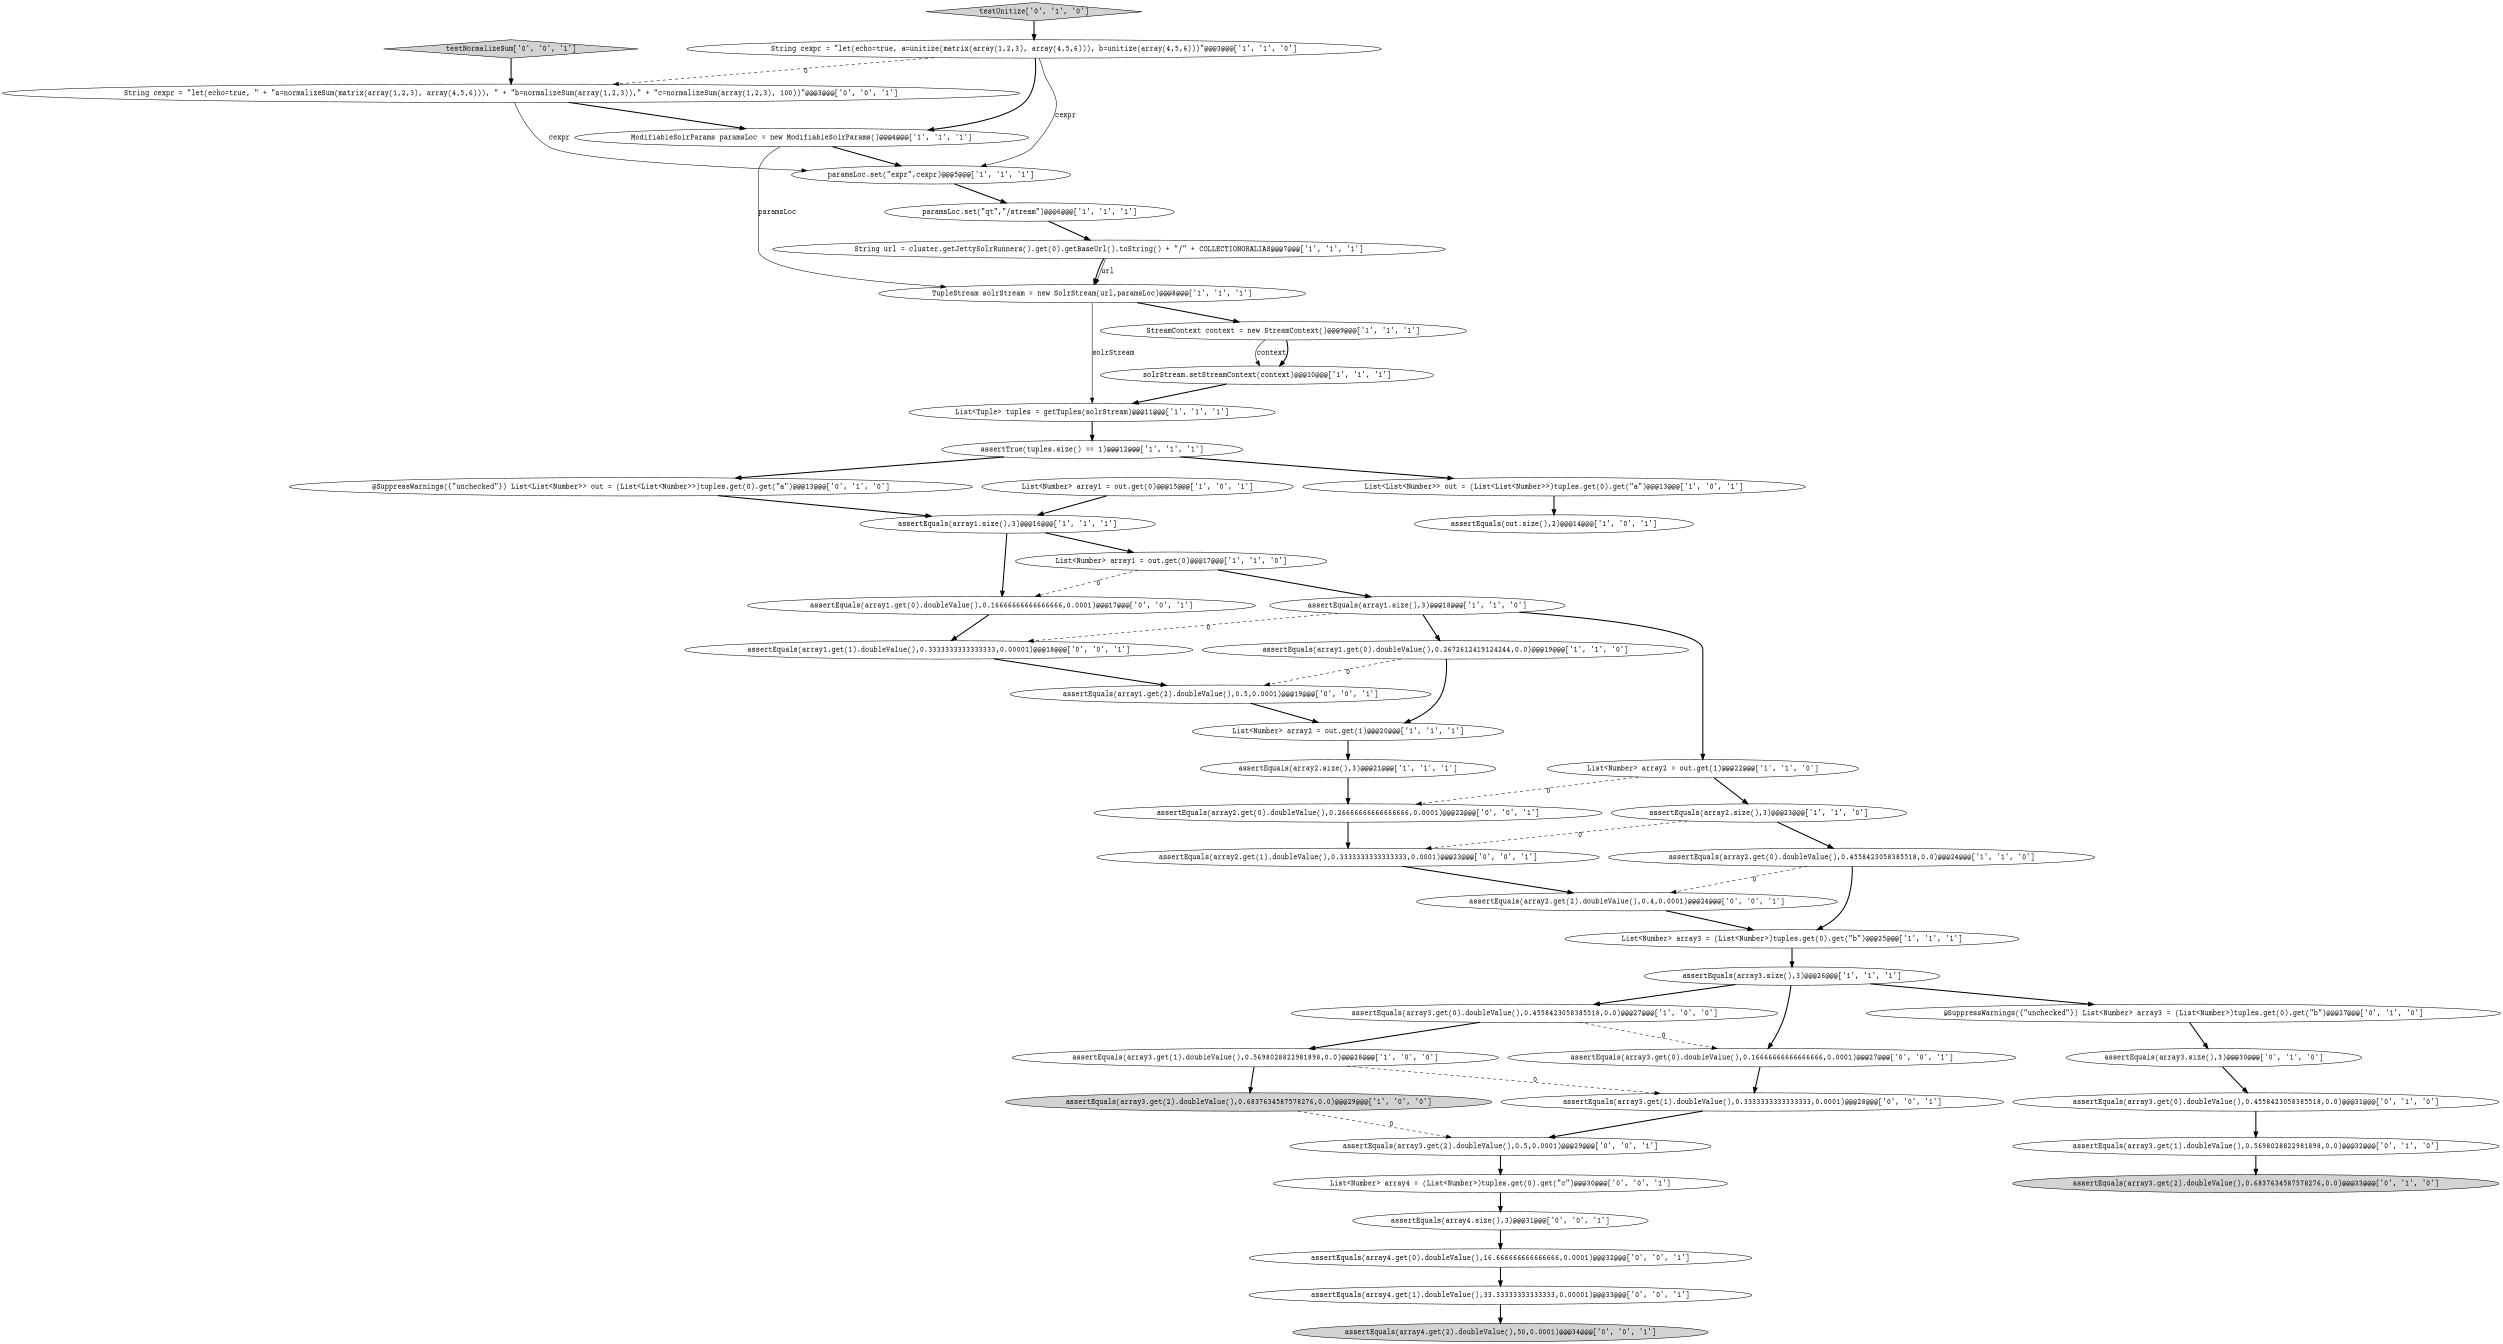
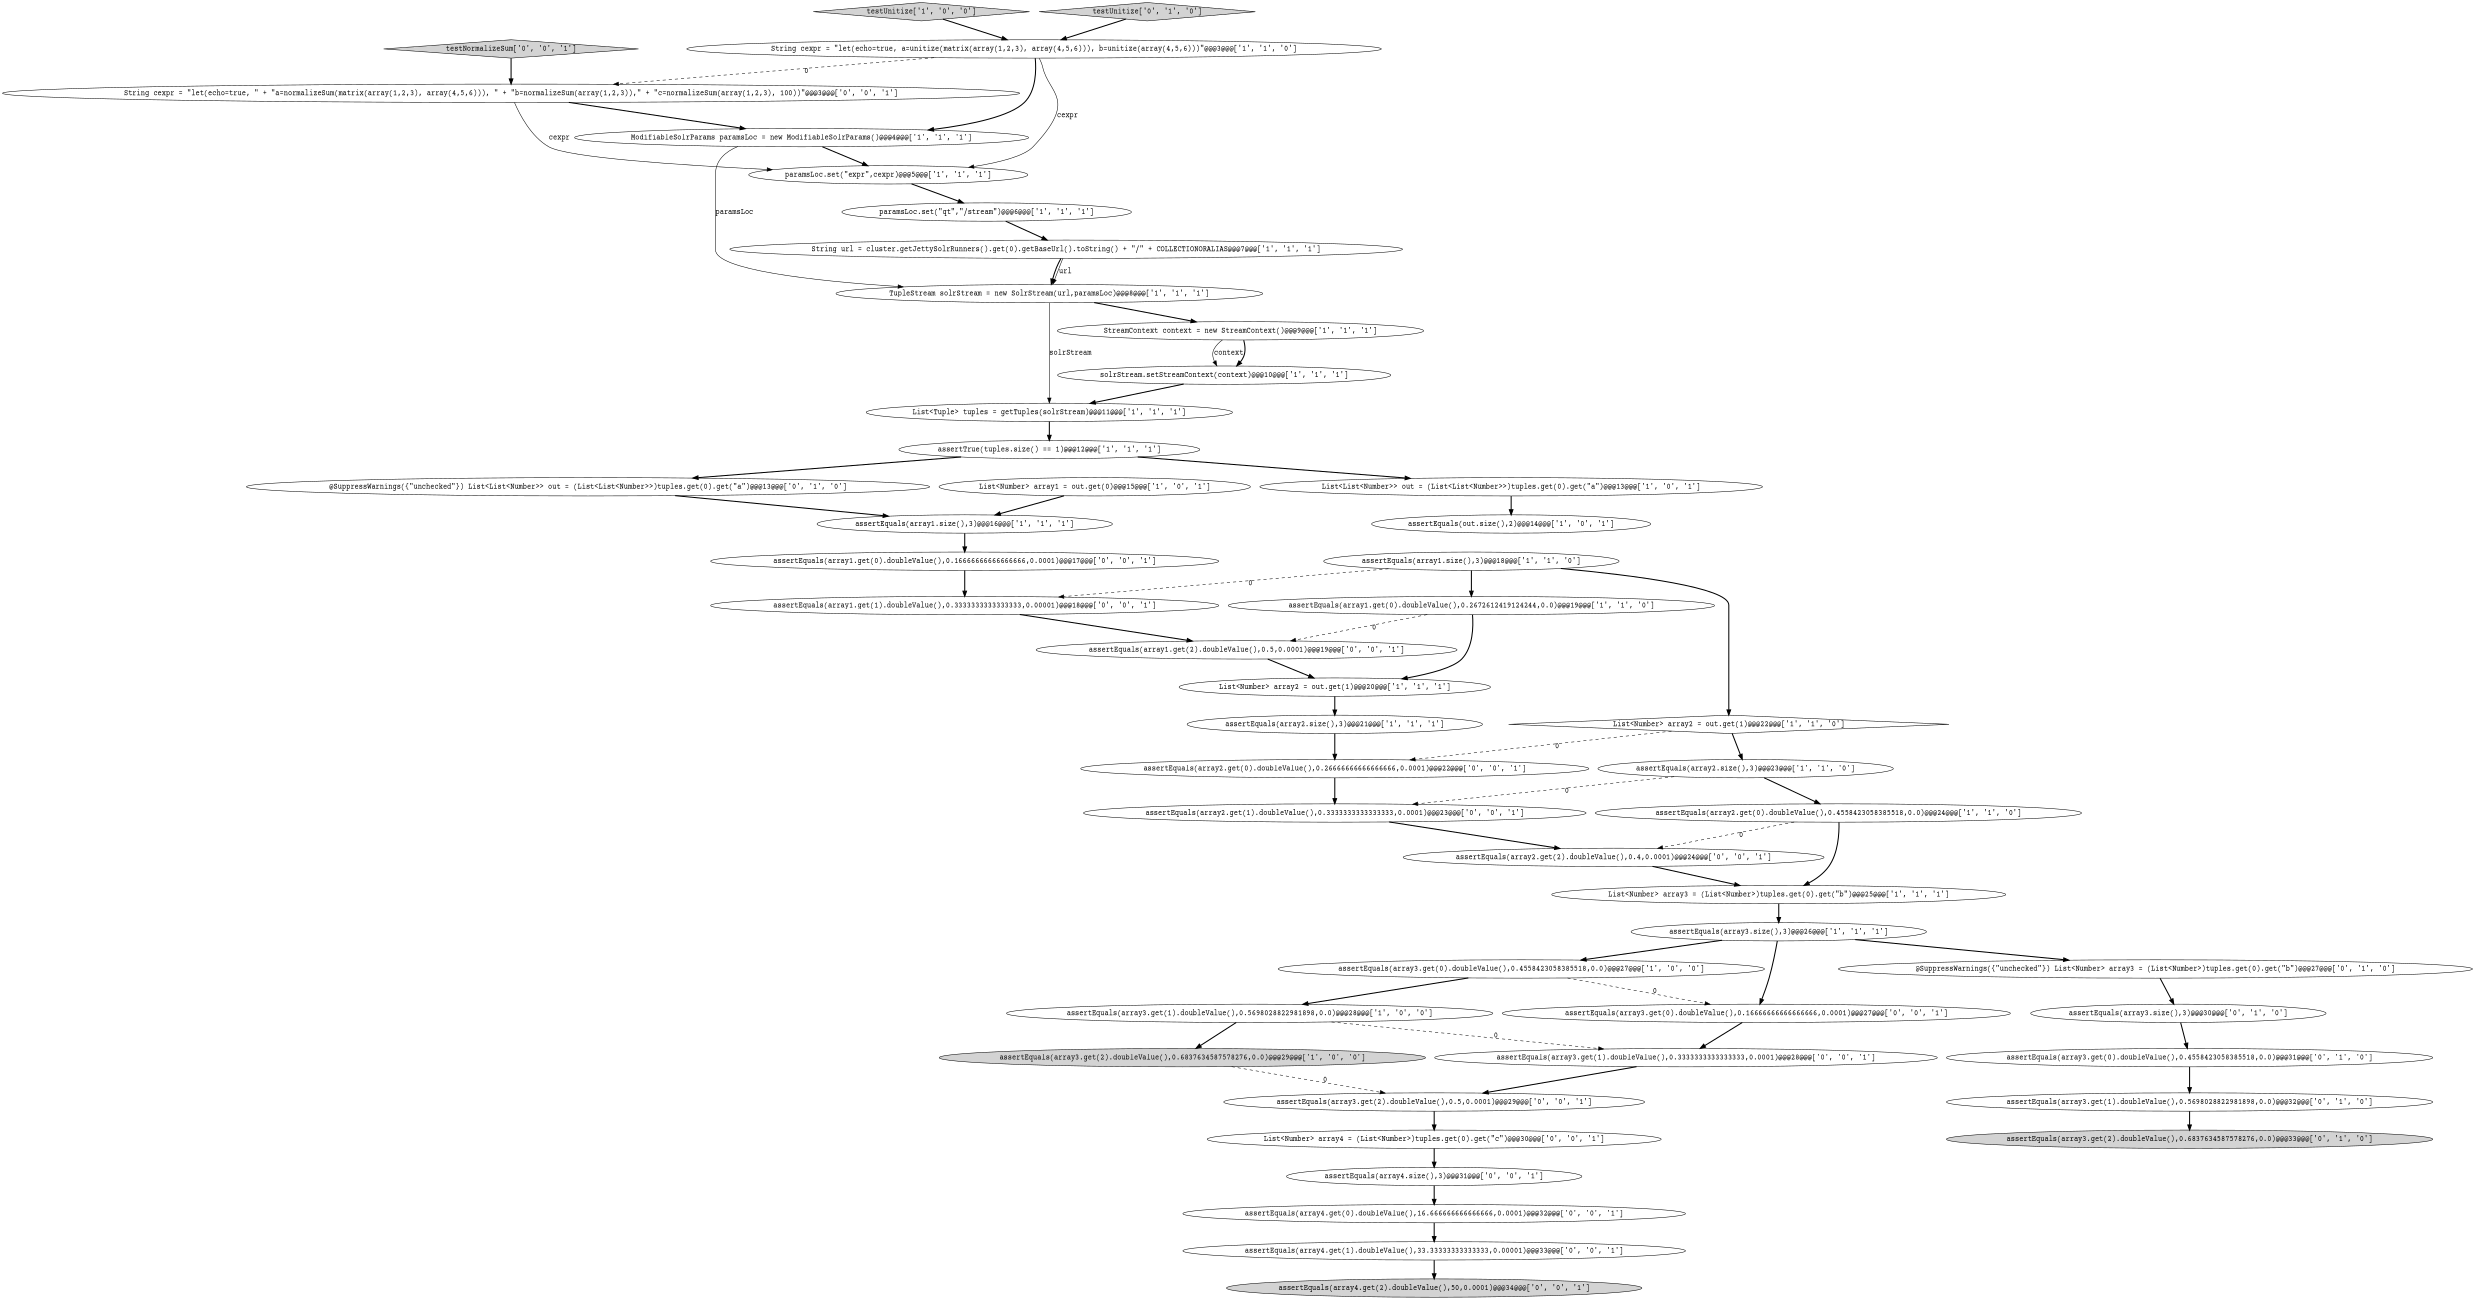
none -> (921, 12)
(1171, 561) -> none
(1703, 769) -> (1729, 724)
